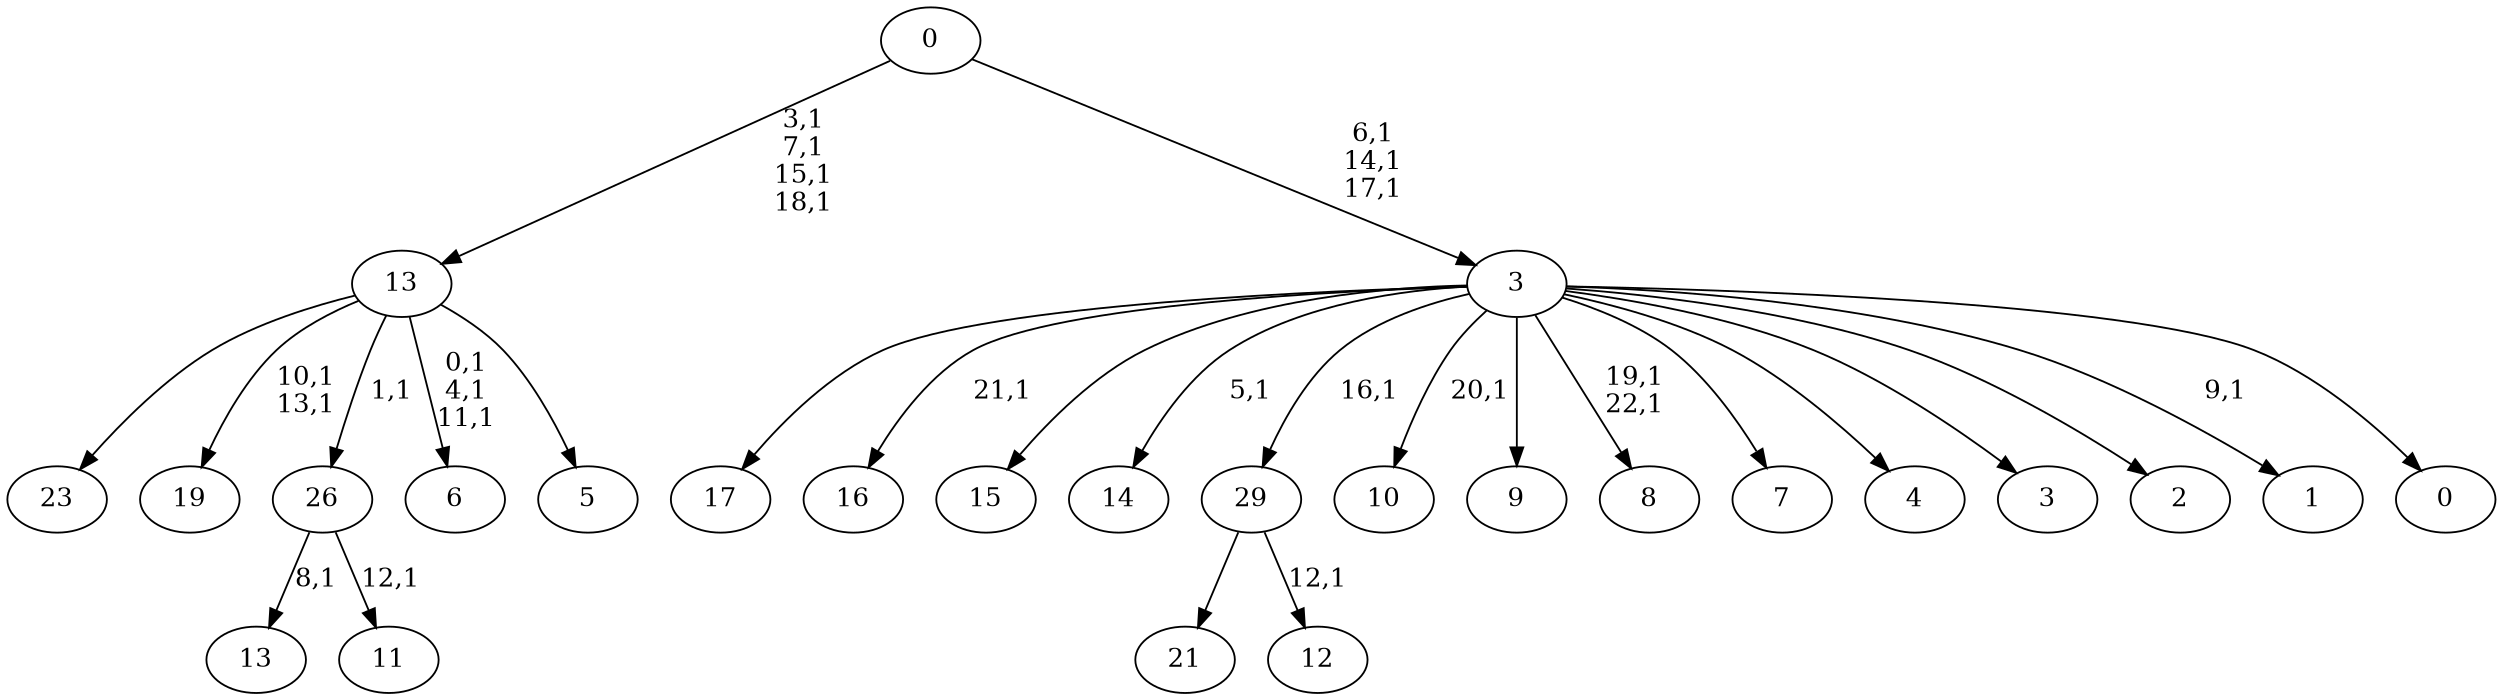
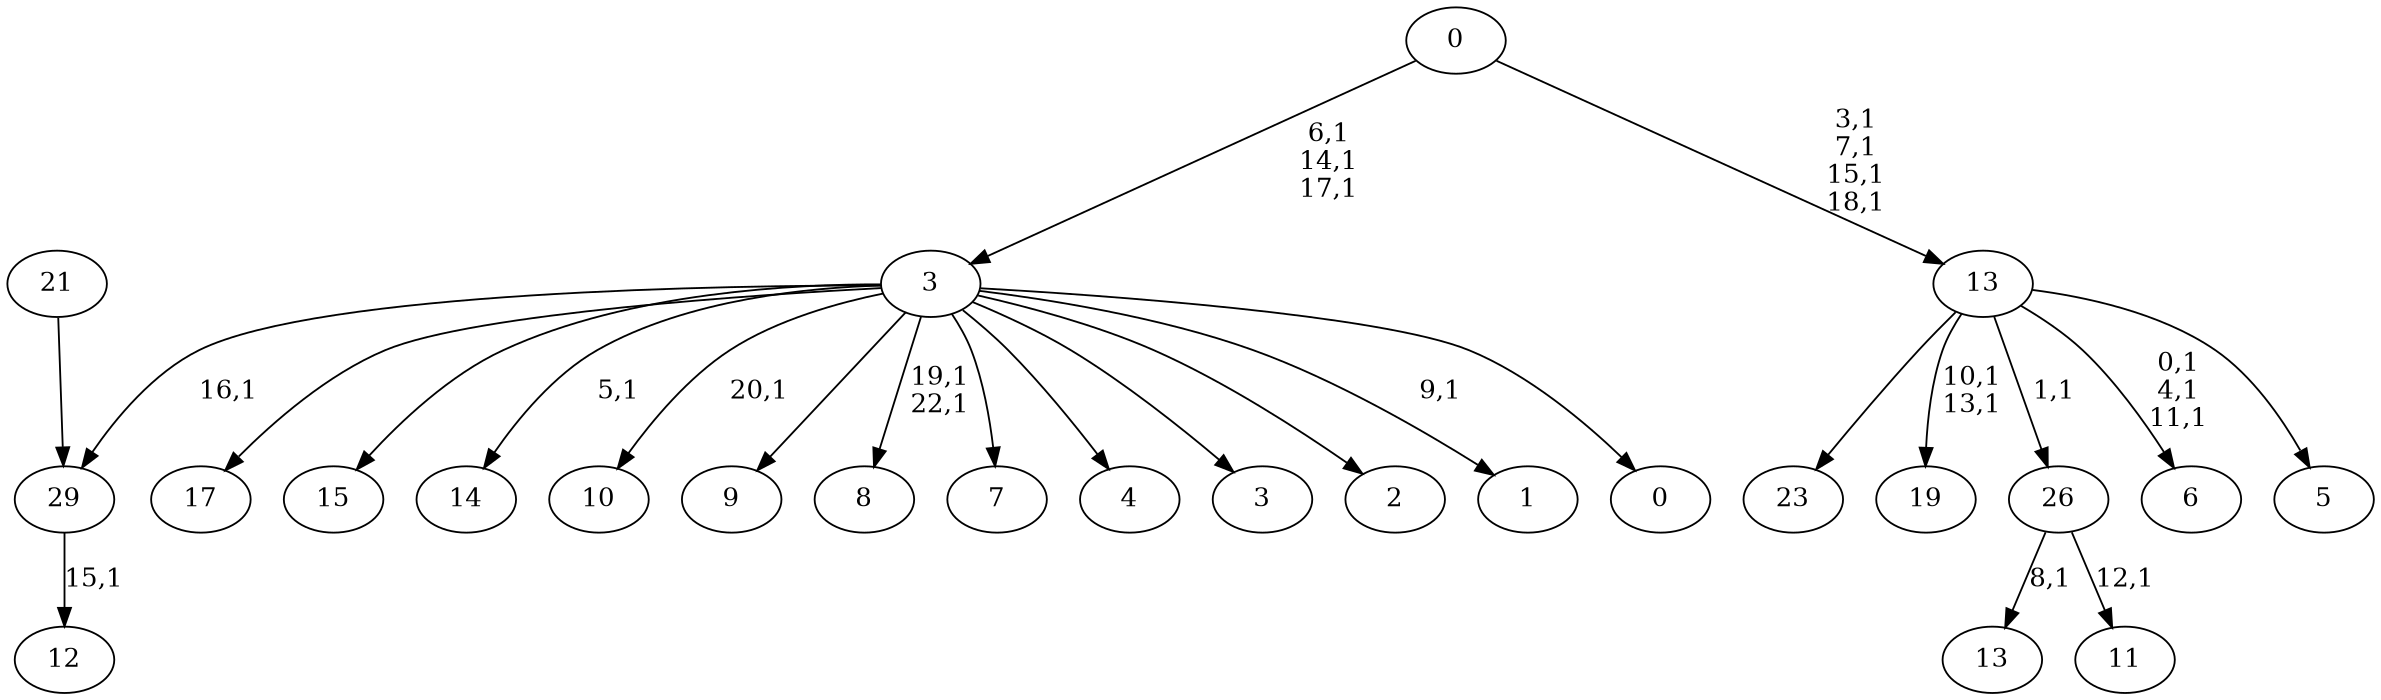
(853, 499) -> none
(1222, 571) -> (60, 382)
(1318, 580) -> (94, 580)
